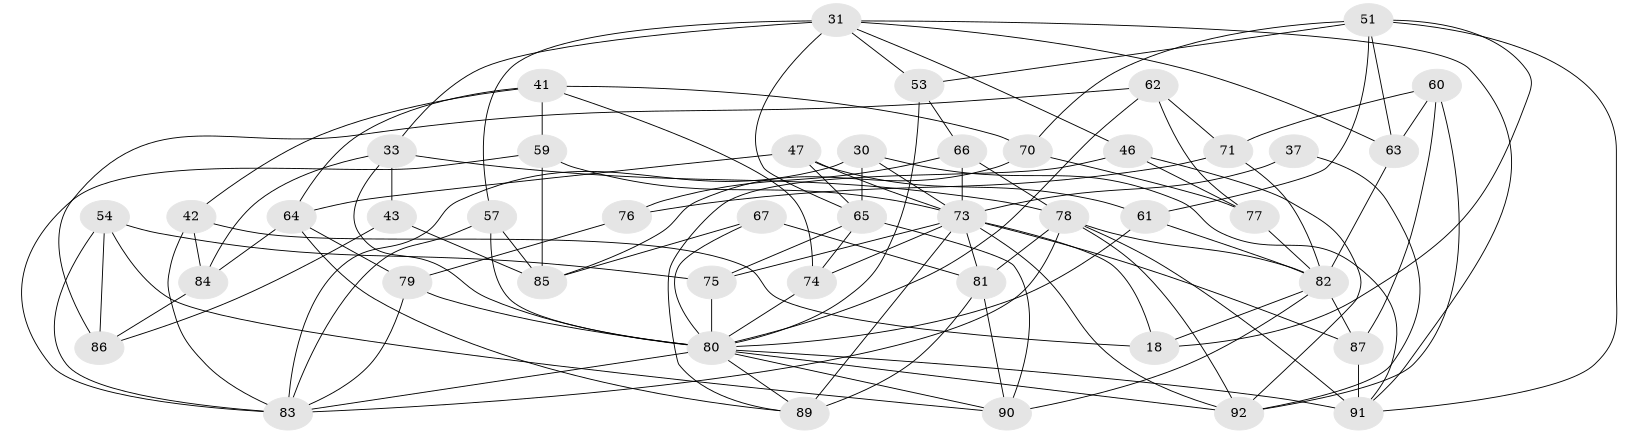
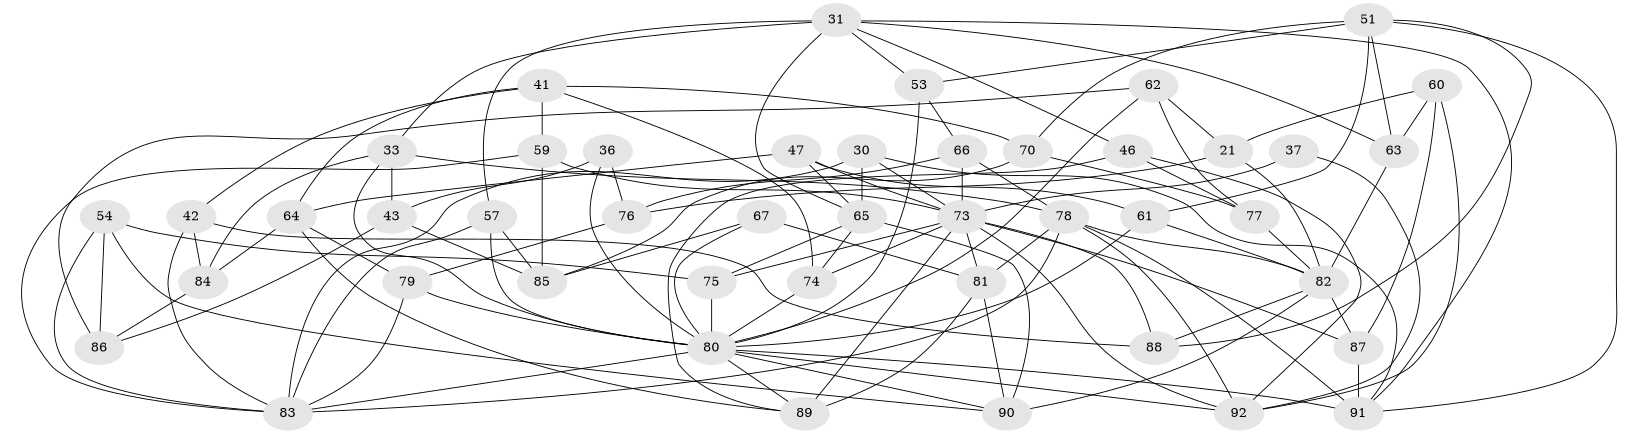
none -> (608, 151)
(1228, 151) -> (1228, 151)
(1154, 348) -> (1154, 348)
